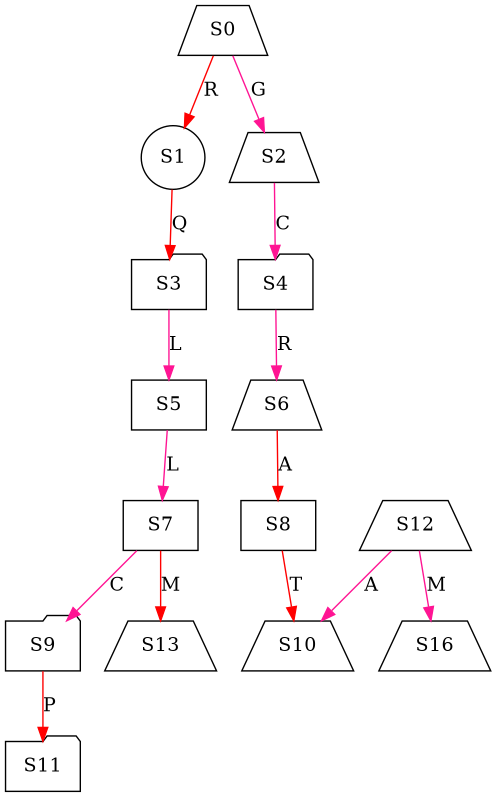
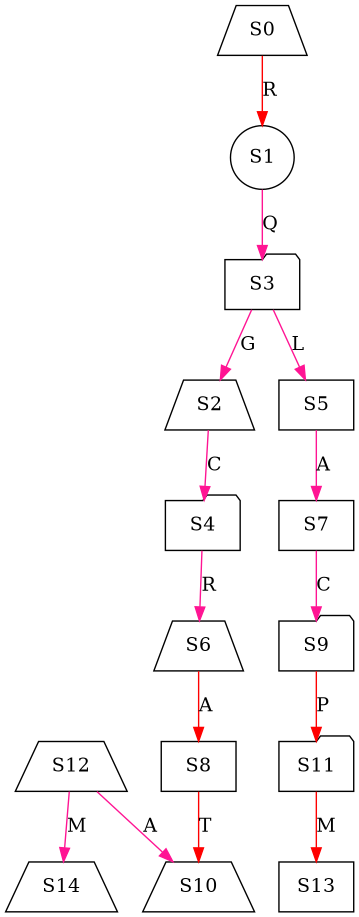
(246, 87) -> (239, 338)
(171, 217) -> (262, 217)
(173, 465) -> (323, 465)
(161, 579) -> (316, 820)
(161, 646) -> (316, 887)
(435, 646) -> (62, 887)
